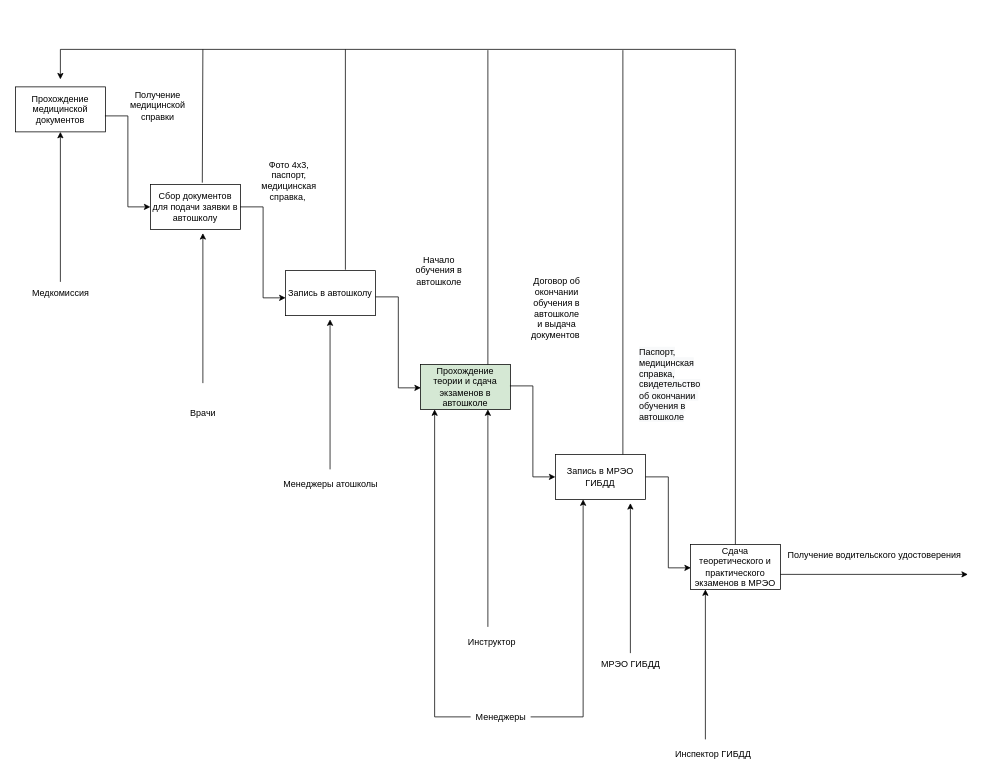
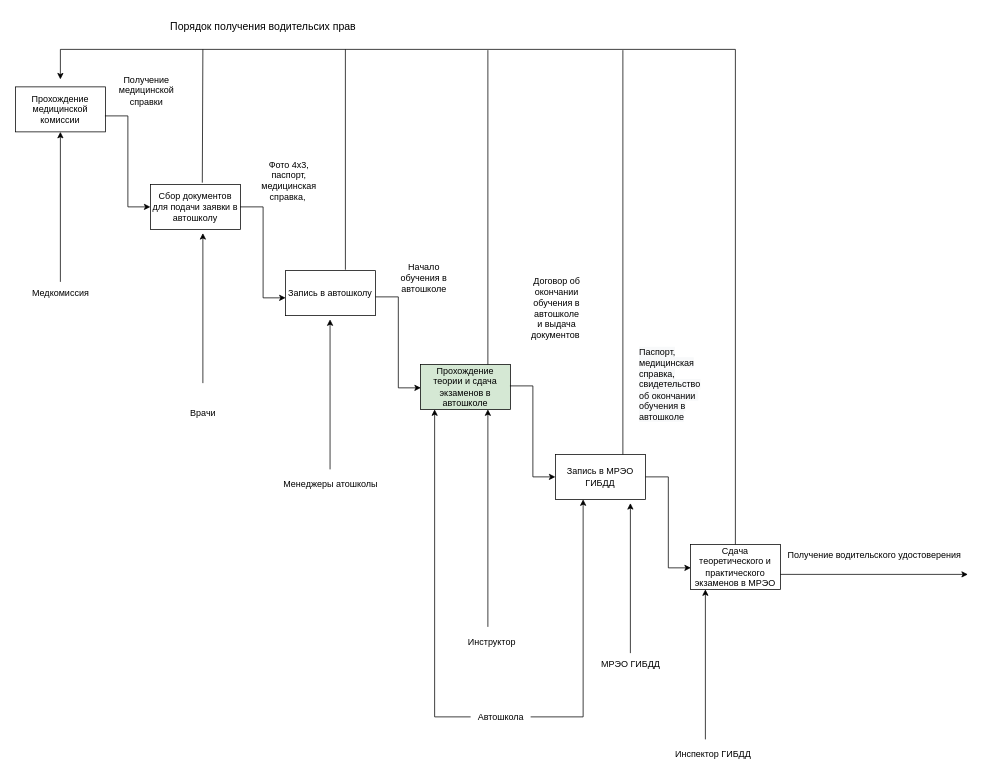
none -> (263, 27)
(158, 105) -> (147, 90)
(60, 109) -> (60, 109)
(439, 270) -> (424, 278)
(501, 717) -> (501, 717)
